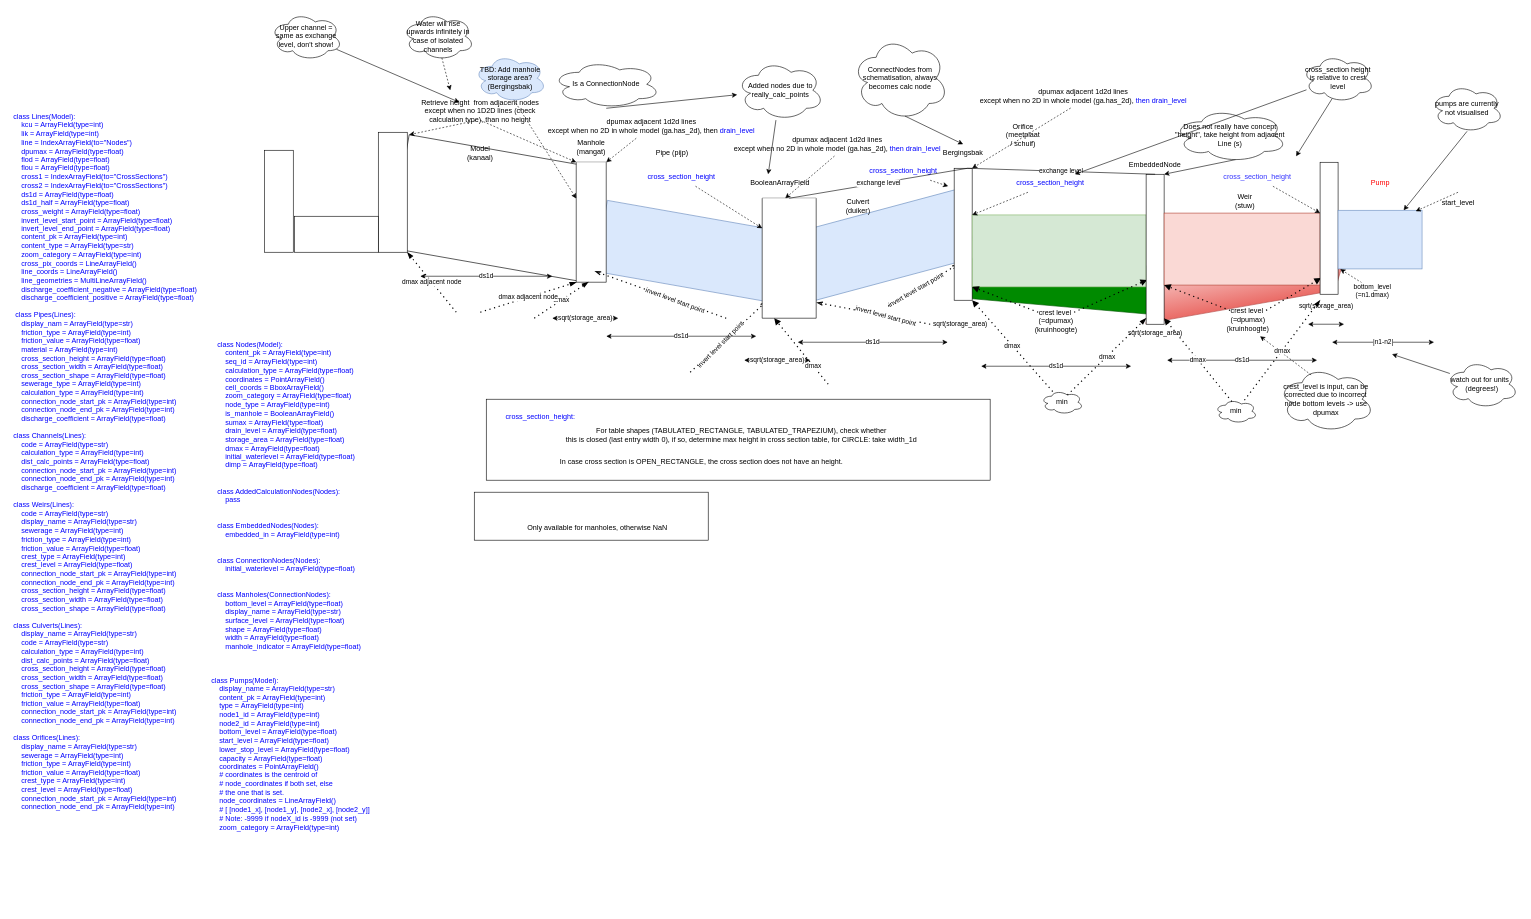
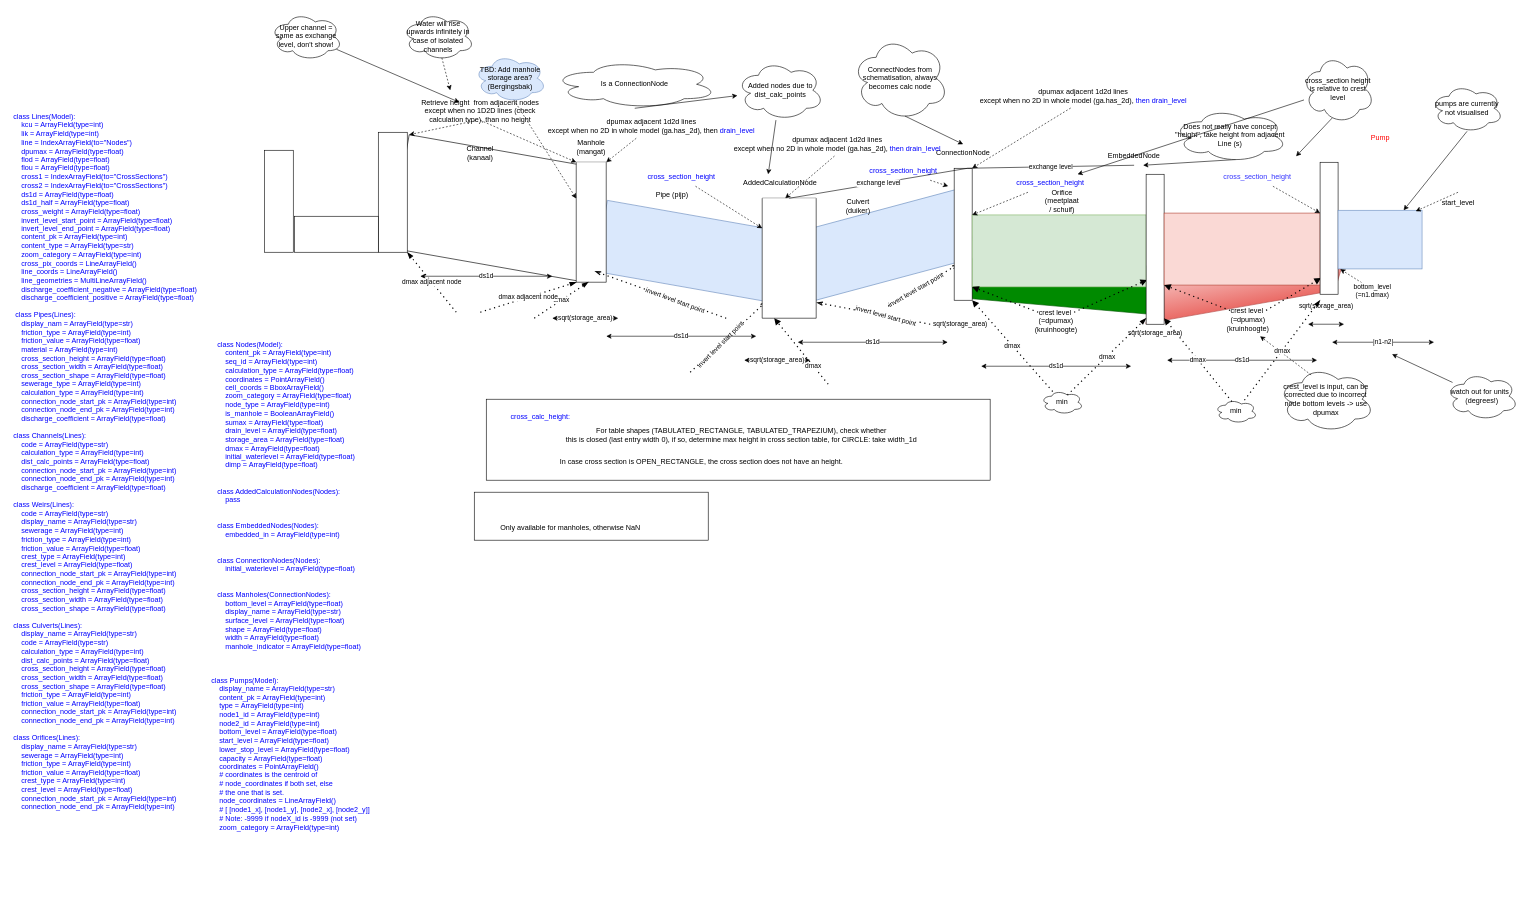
(1338, 78) -> (1338, 89)
(606, 84) -> (635, 84)
(781, 90) -> (781, 90)
(1023, 135) -> (1062, 201)
(480, 153) -> (480, 153)
(672, 153) -> (672, 195)
(963, 153) -> (963, 153)
(1155, 165) -> (1134, 156)
(780, 183) -> (780, 183)
(1380, 183) -> (1380, 138)
(1245, 201) -> none
(1482, 384) -> (1482, 396)
(541, 417) -> (541, 417)
(597, 528) -> (570, 528)
